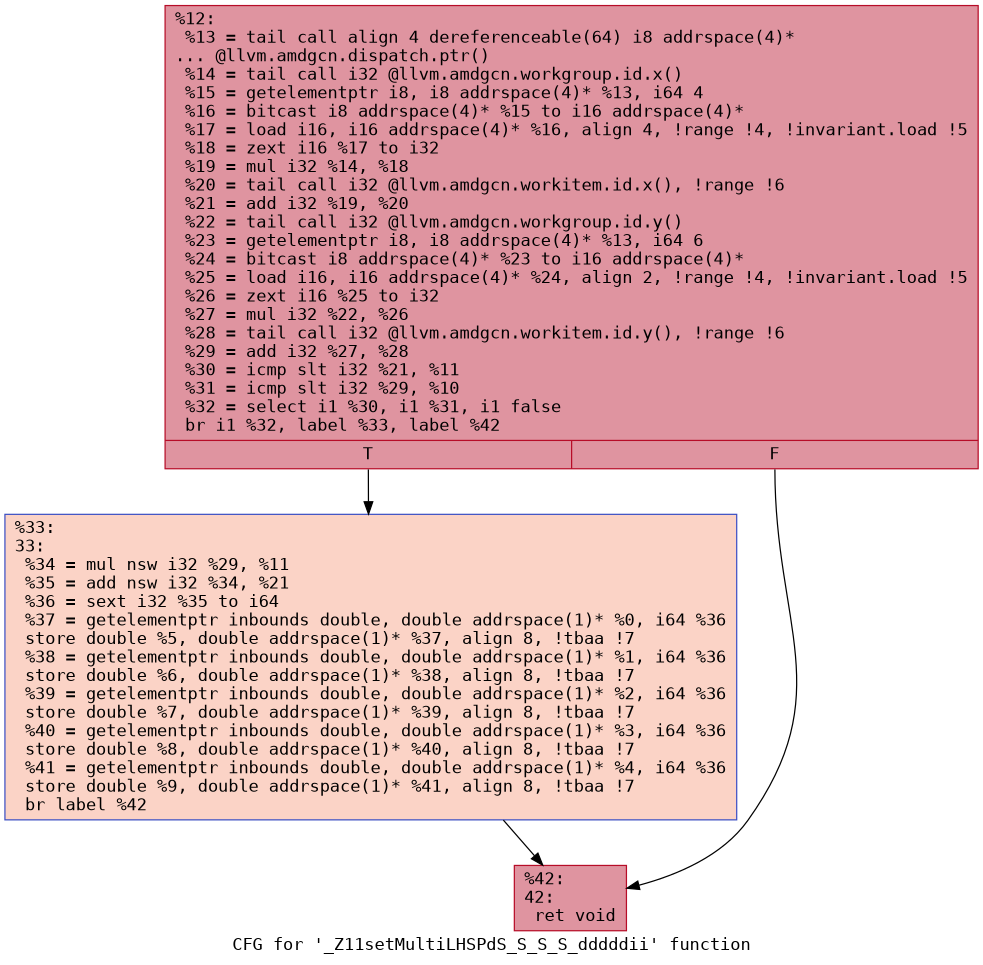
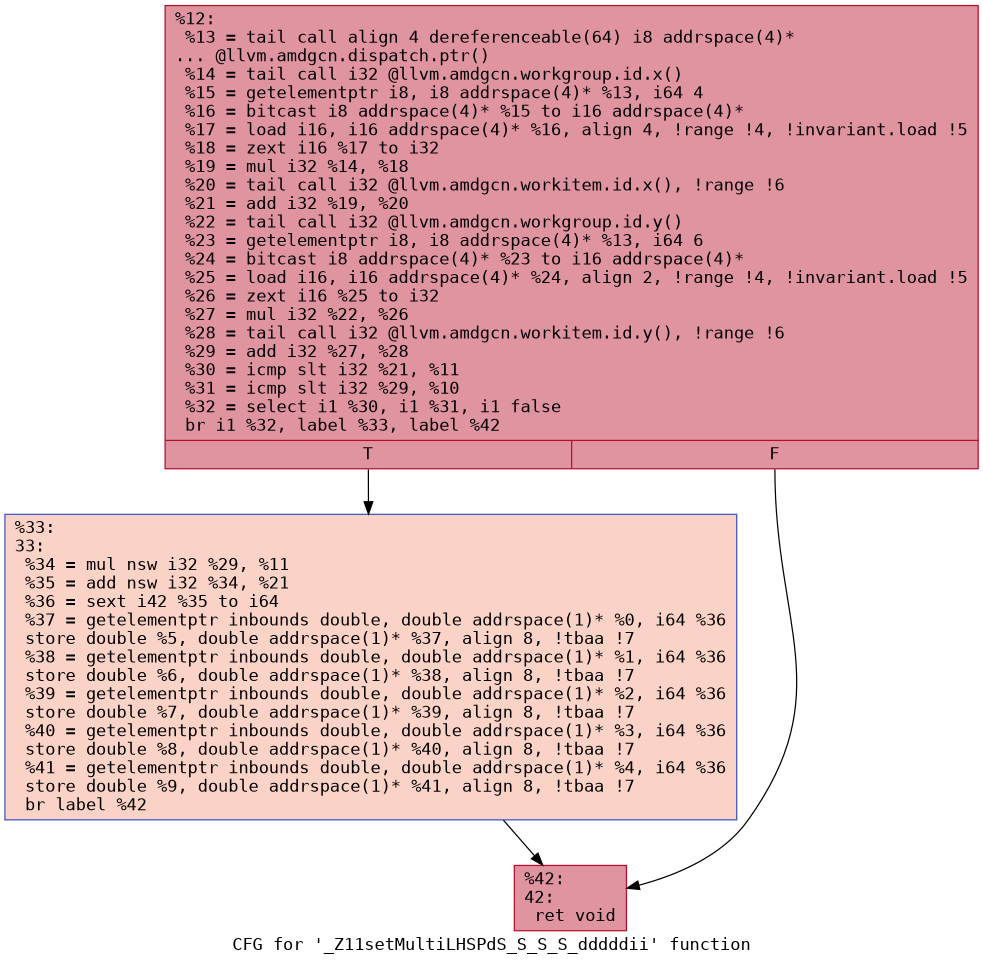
(147, 602) -> (147, 602)
